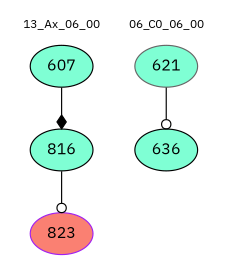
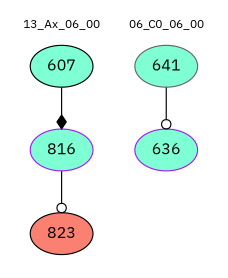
(166, 66) -> (166, 66)
(62, 150) -> (62, 150)
(166, 150) -> (166, 150)
(62, 234) -> (62, 234)
